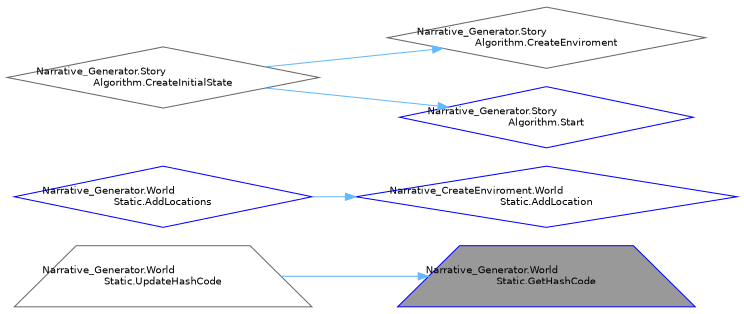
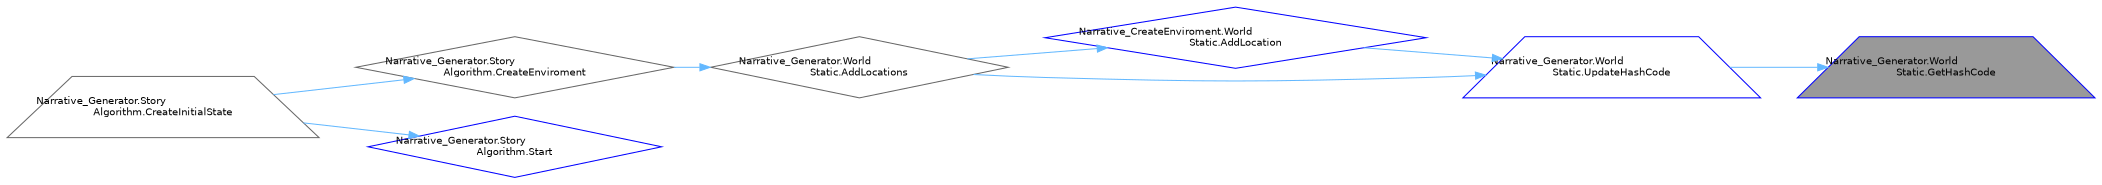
none -> (1428, 53)
none -> (687, 67)
(163, 77) -> (163, 107)
none -> (1224, 81)
(163, 197) -> (859, 67)
(163, 276) -> (1612, 67)
